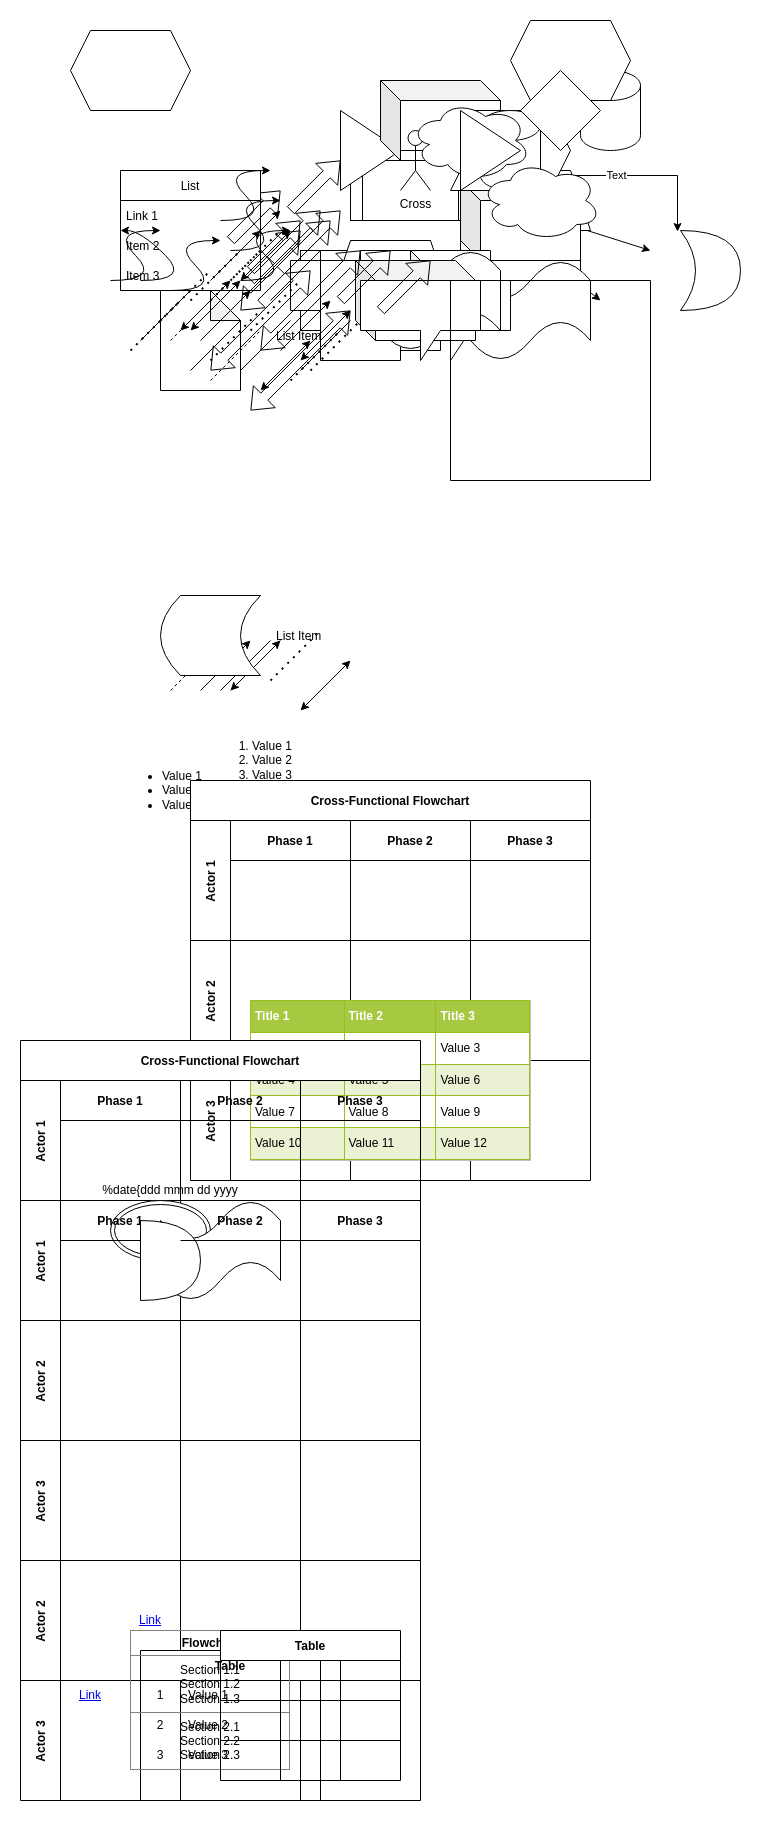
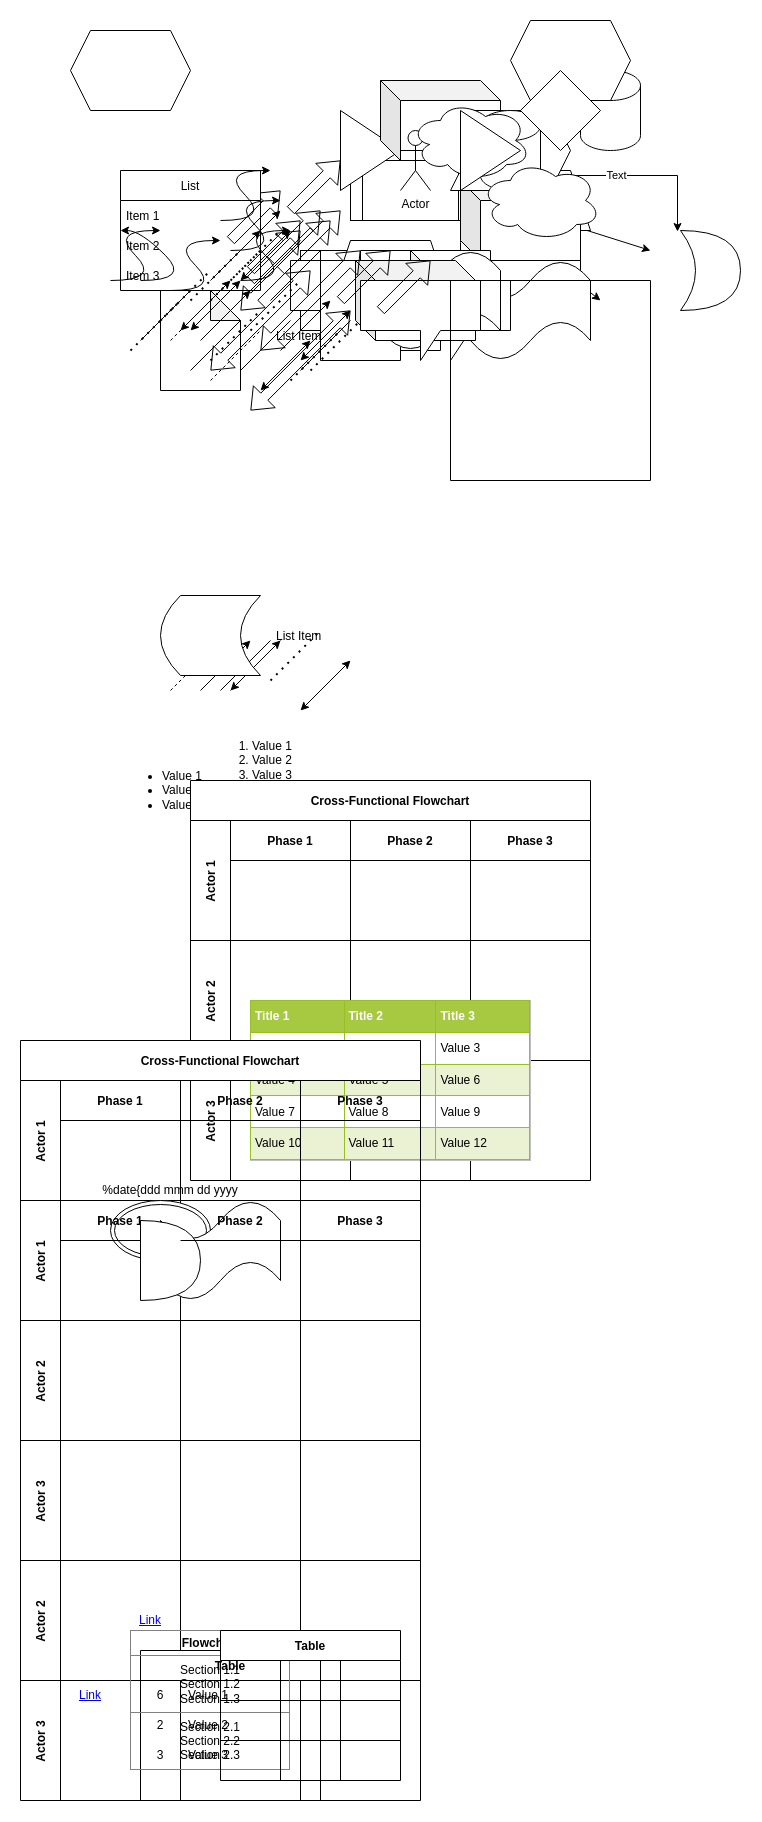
(416, 205) -> (416, 205)
(143, 216) -> (145, 216)
(161, 1696) -> (161, 1696)
